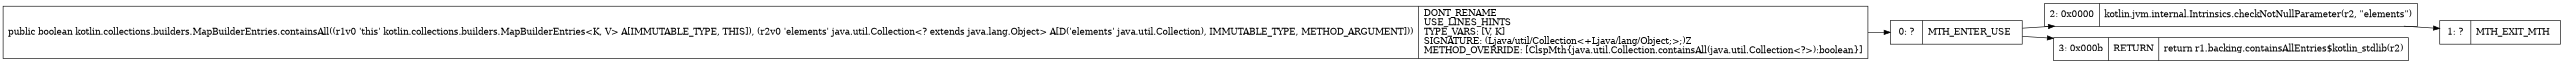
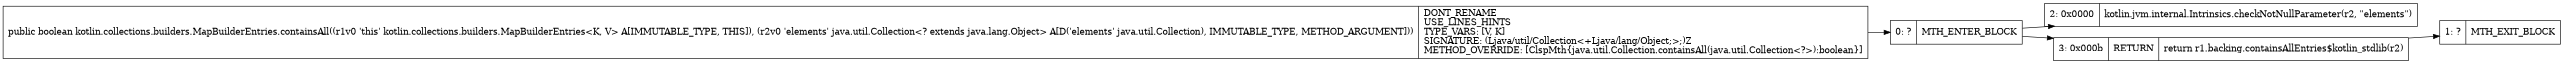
(2419, 27) -> (2421, 37)
(1969, 32) -> (1969, 32)
(2513, 32) -> (2513, 32)
